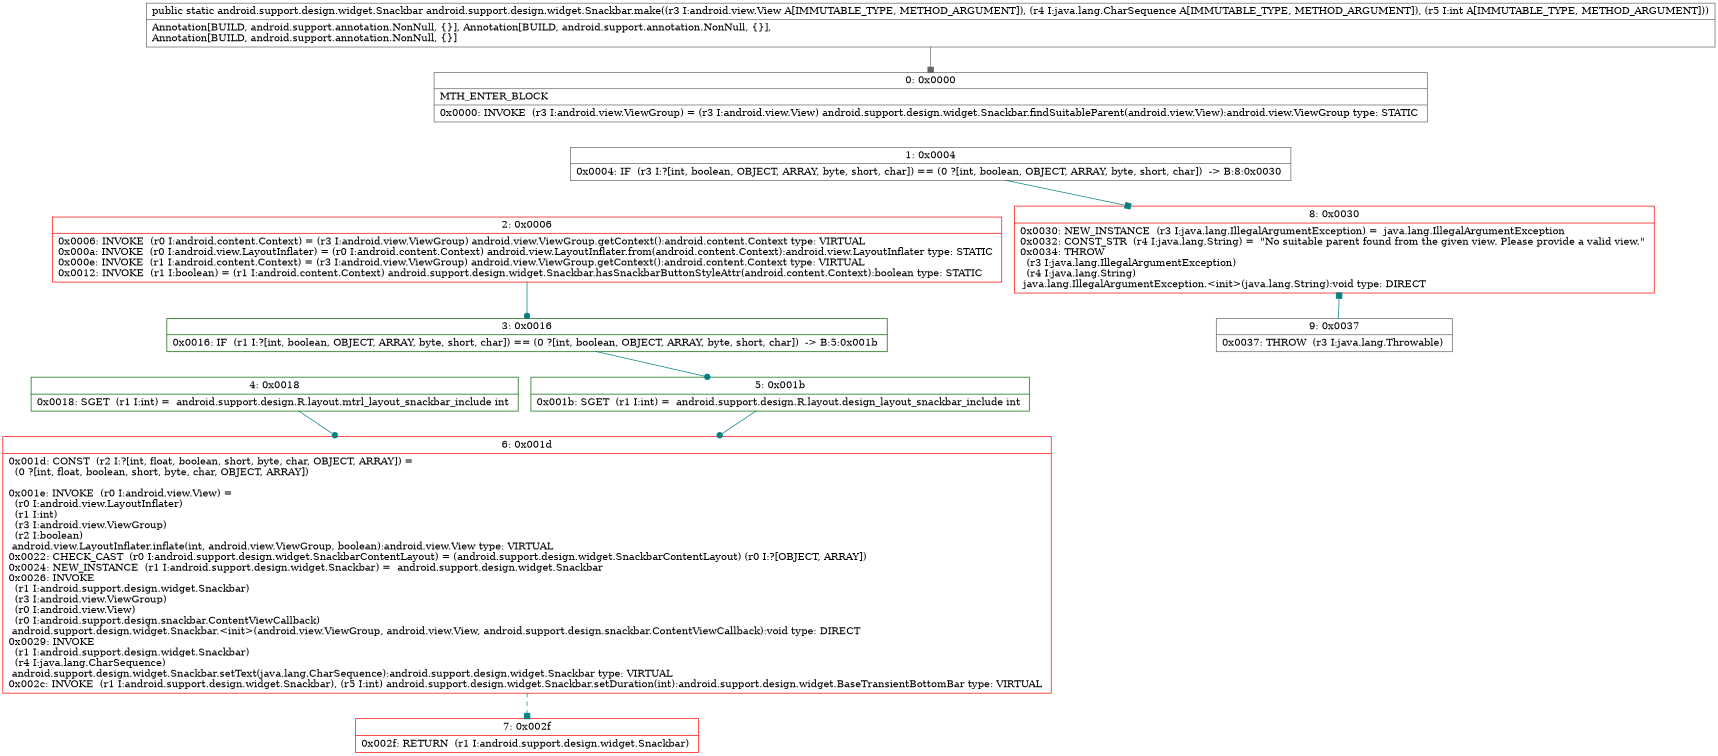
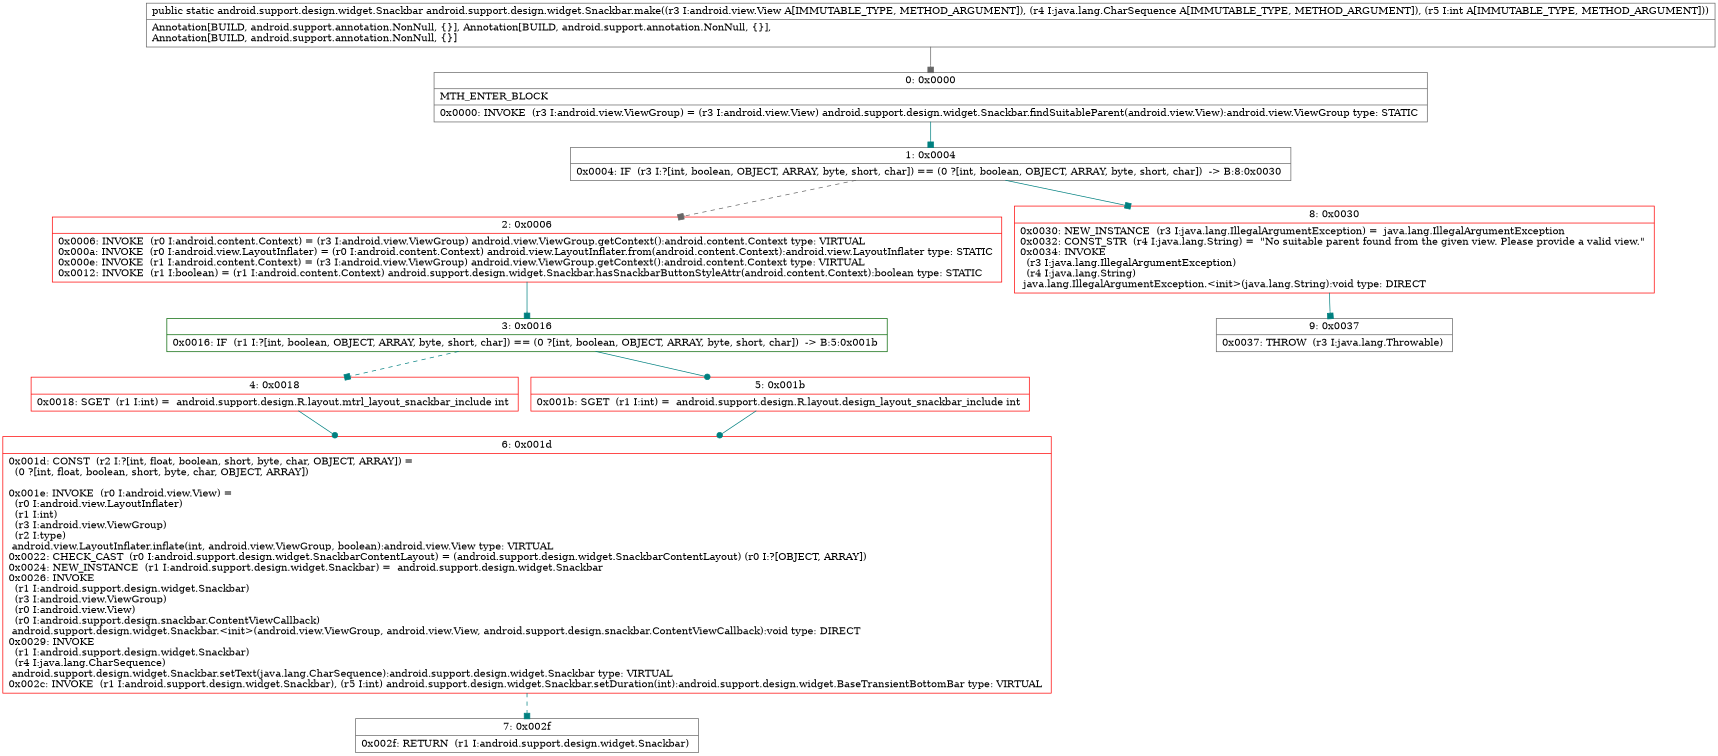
none -> (931, 131)
none -> (770, 198)
(1066, 252) -> (1066, 252)
(527, 297) -> (527, 297)
(1339, 309) -> (1330, 302)
none -> (405, 364)
(275, 394) -> (275, 394)
(780, 394) -> (780, 394)
(46, 536) -> (37, 536)
(527, 736) -> (527, 736)
